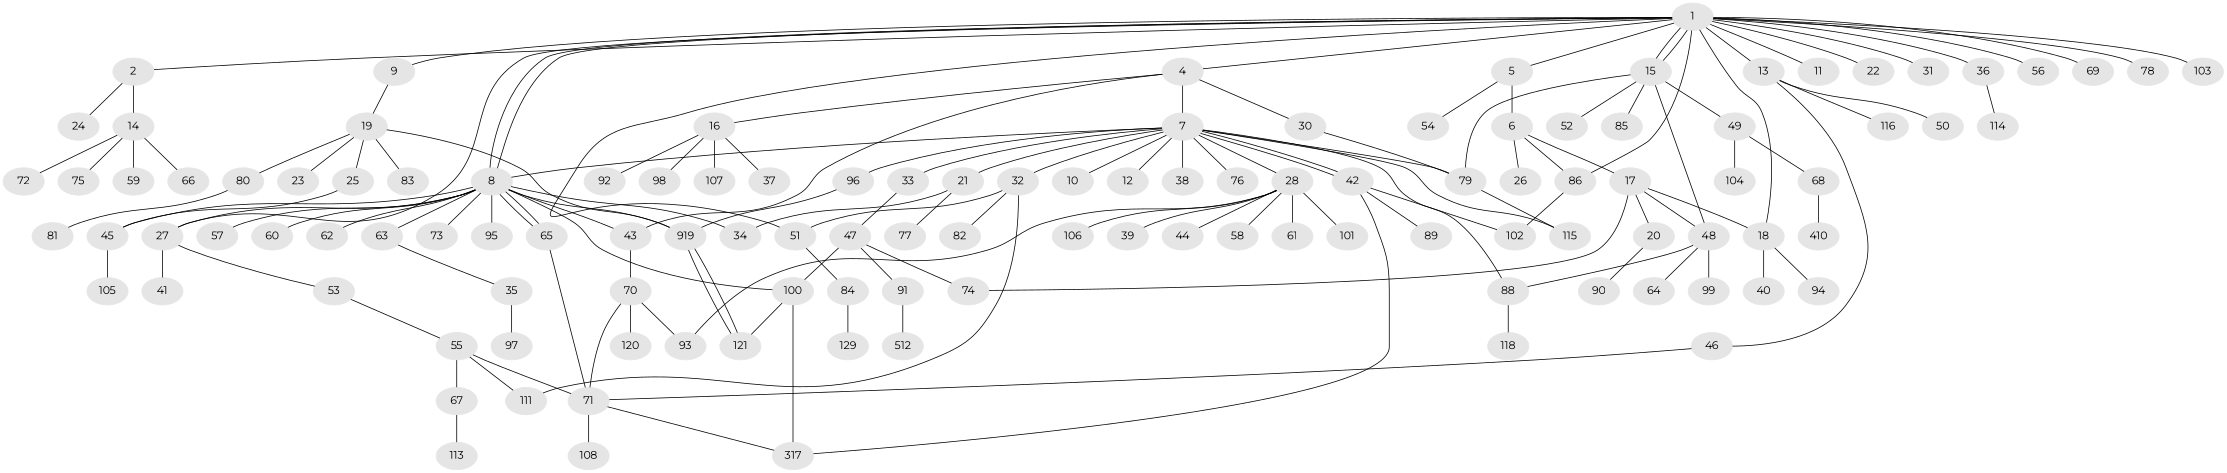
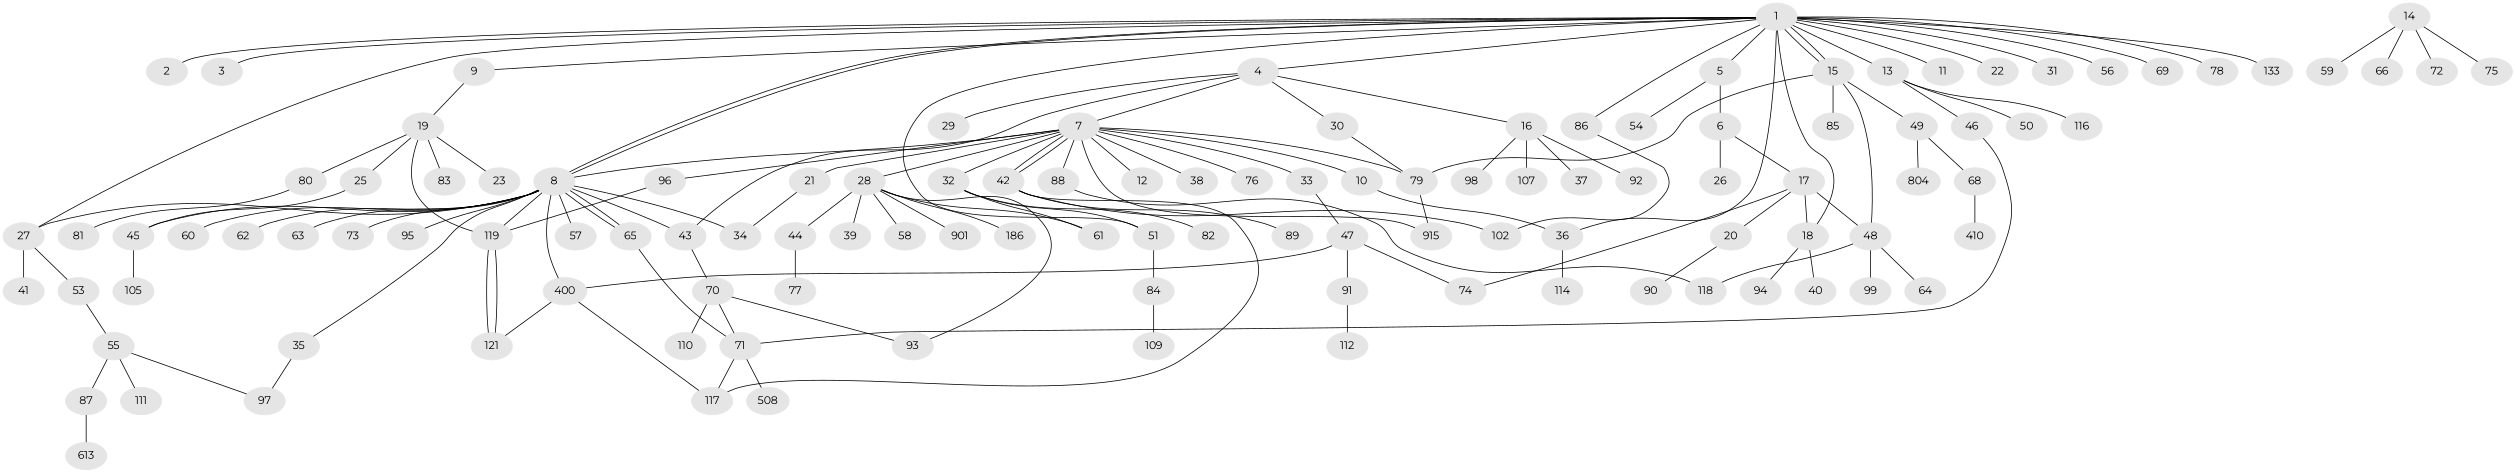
none -> (222, 72)
(2203, 72) -> (2272, 72)
(133, 99) -> none
(79, 127) -> none
none -> (949, 127)
(1567, 127) -> none
(1544, 154) -> none
(1735, 181) -> (1918, 181)
none -> (1461, 210)
(931, 212) -> (795, 264)
(685, 236) -> (492, 236)
(1073, 236) -> (1015, 236)
(1347, 236) -> (960, 236)
(1570, 236) -> (1431, 236)
(446, 265) -> (424, 259)
(1611, 268) -> (1794, 261)
(793, 291) -> (565, 291)
(631, 346) -> (685, 346)
(848, 346) -> (1154, 346)
(903, 346) -> (1347, 346)
(522, 375) -> (189, 374)
(838, 384) -> (1023, 210)
(457, 401) -> (86, 401)
(457, 456) -> (86, 456)
(589, 456) -> (768, 401)
(793, 456) -> (712, 401)
